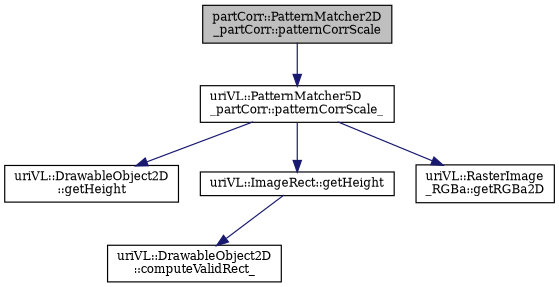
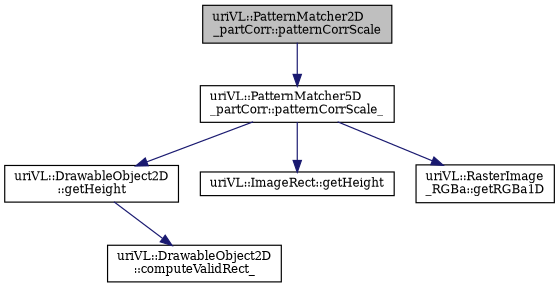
(297, 24) -> (297, 24)
(485, 184) -> (485, 184)
(255, 217) -> (138, 220)
